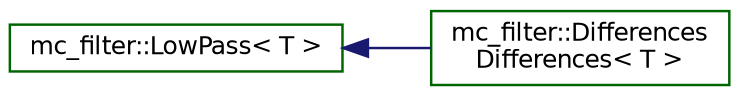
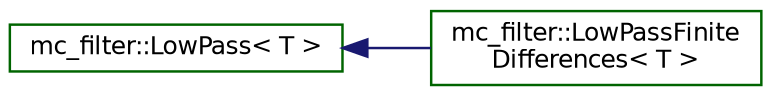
(580, 48) -> (596, 48)
